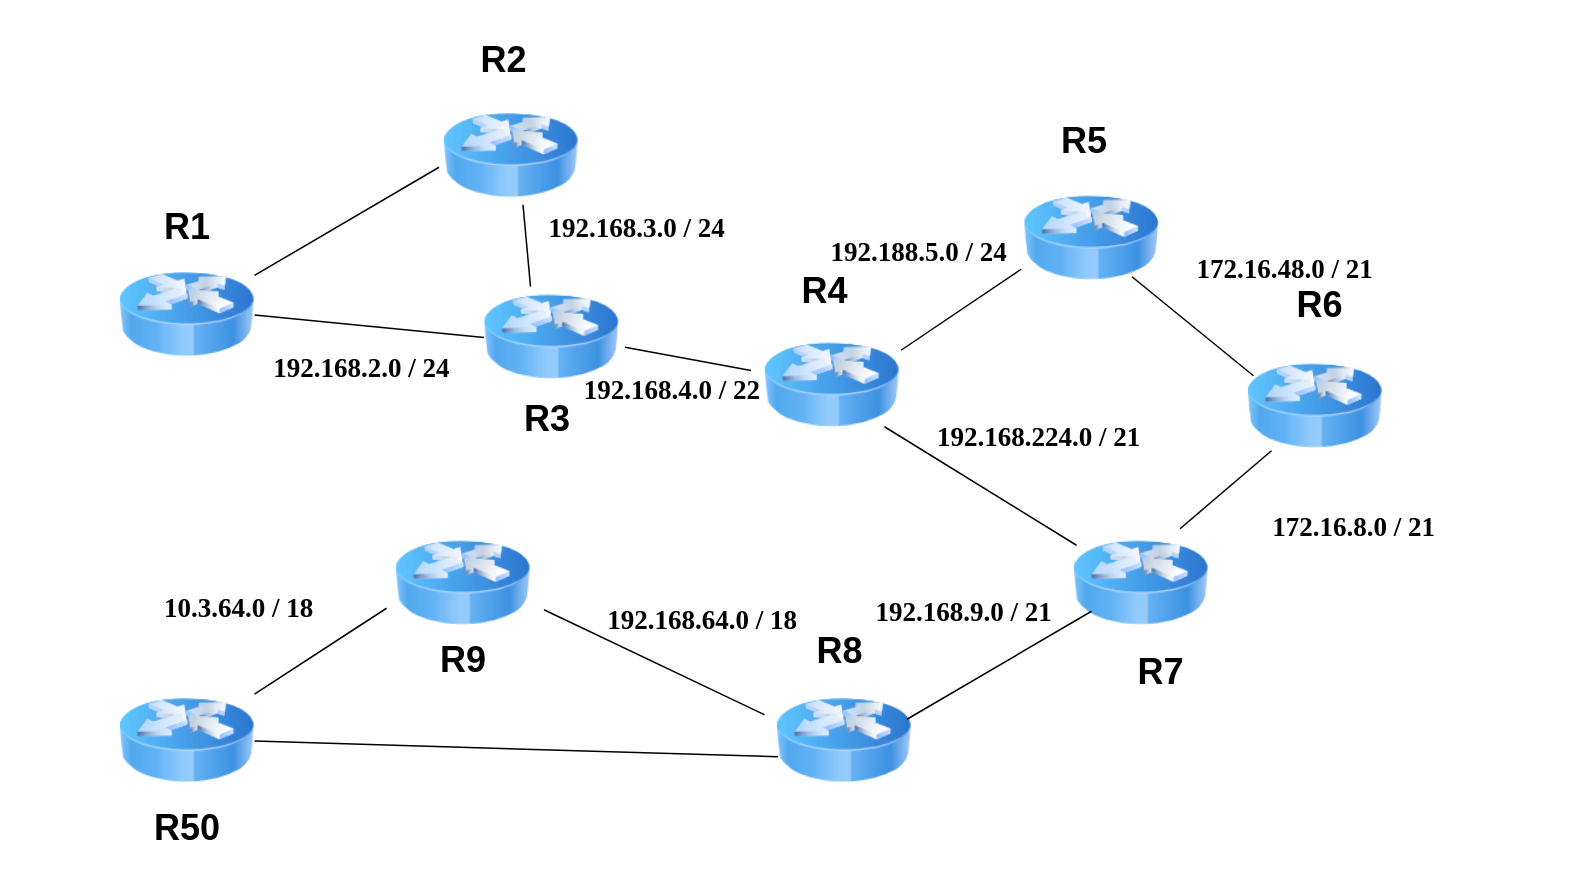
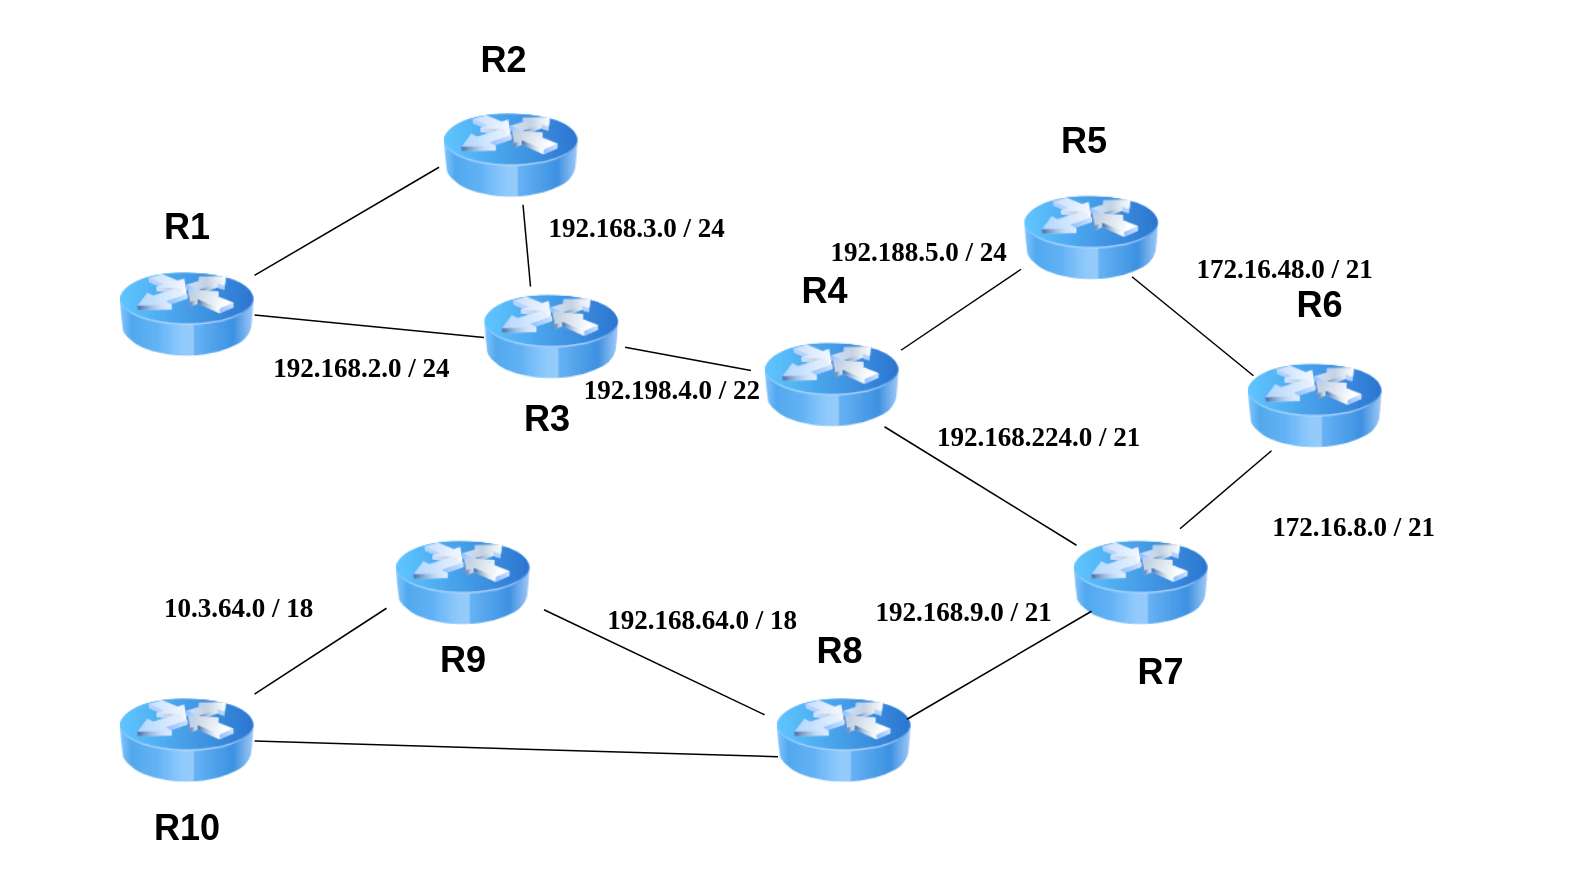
(669, 391) -> (669, 391)
(188, 829) -> (188, 829)
